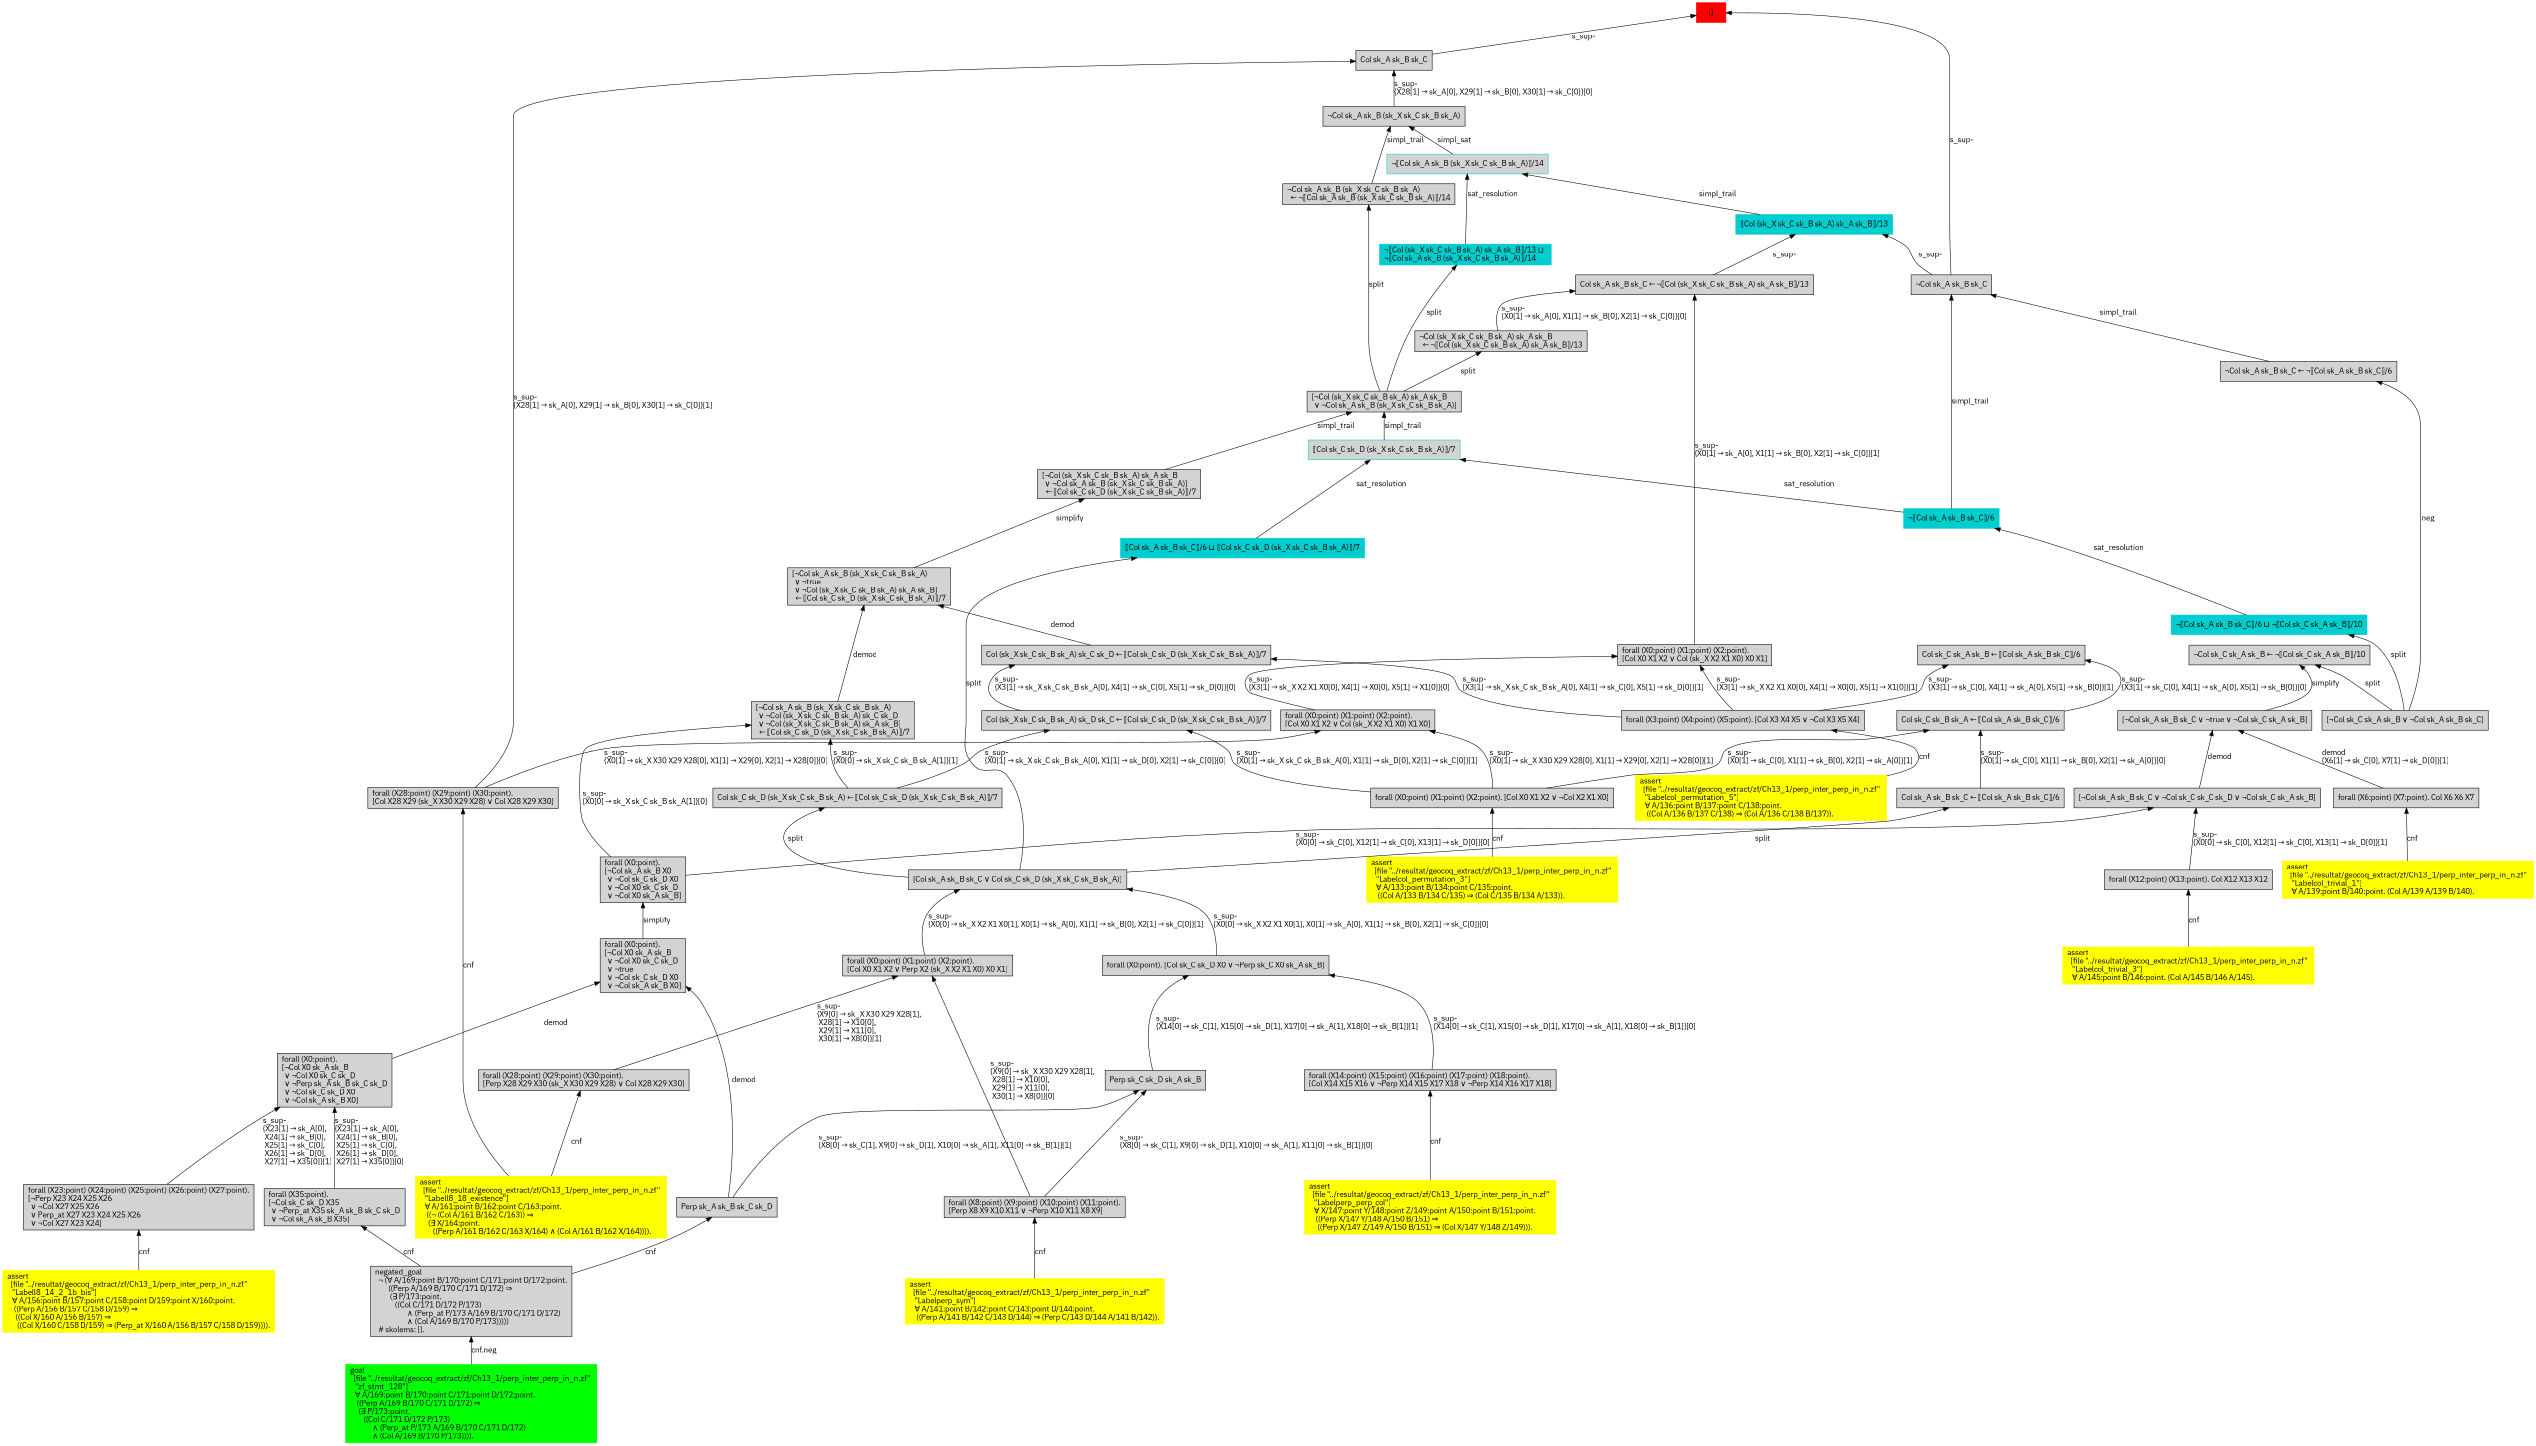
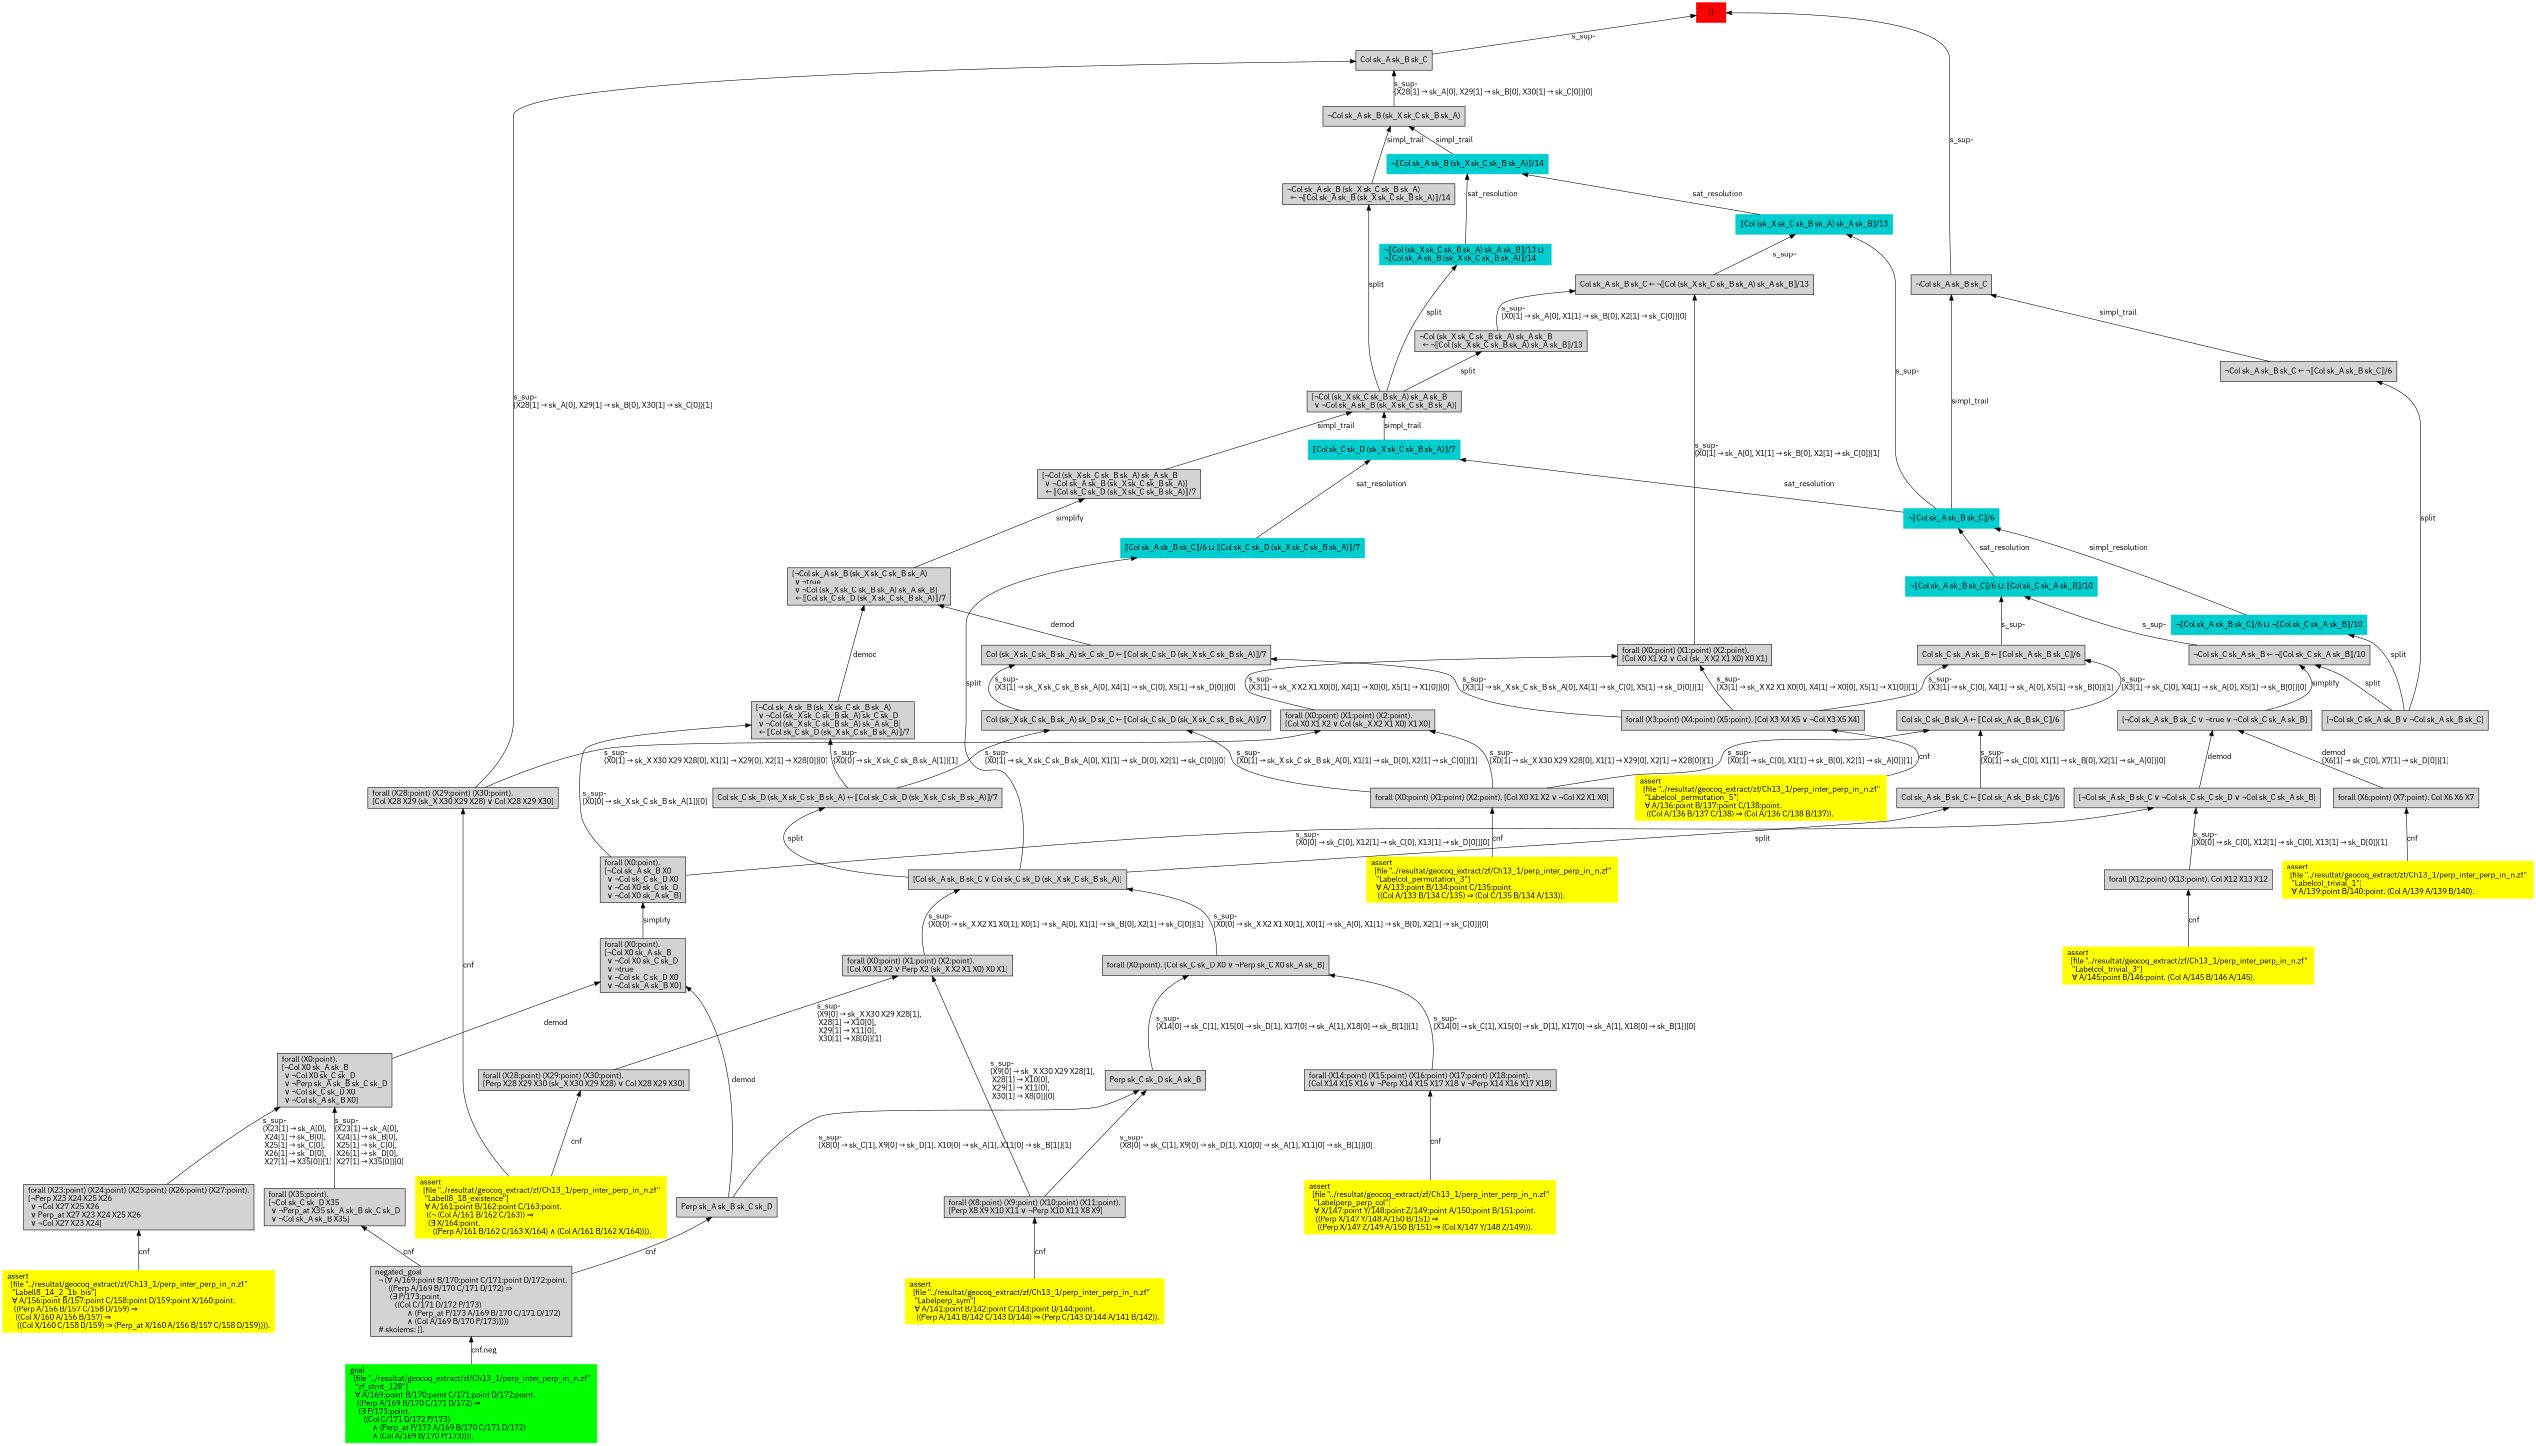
(1454, 140) -> (1454, 140)
(1468, 164) -> (1468, 164)
(1718, 194) -> (1718, 194)
(1911, 254) -> (1895, 370)
(1384, 450) -> (1384, 450)
(2428, 518) -> (2428, 518)
(2119, 548) -> (2119, 548)
none -> (2001, 586)
